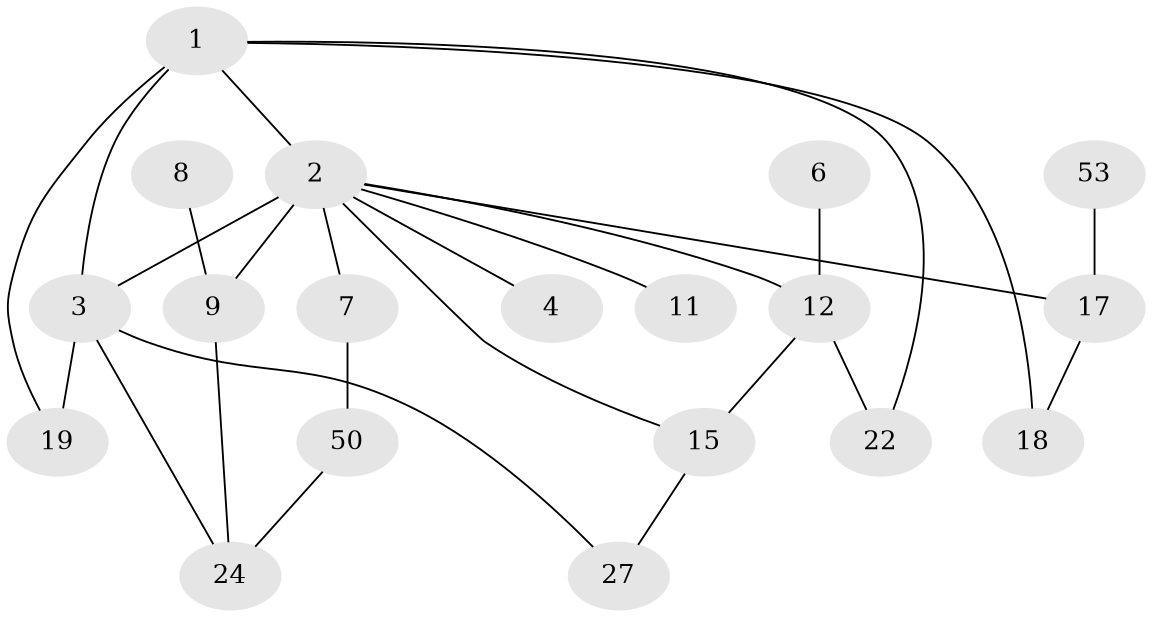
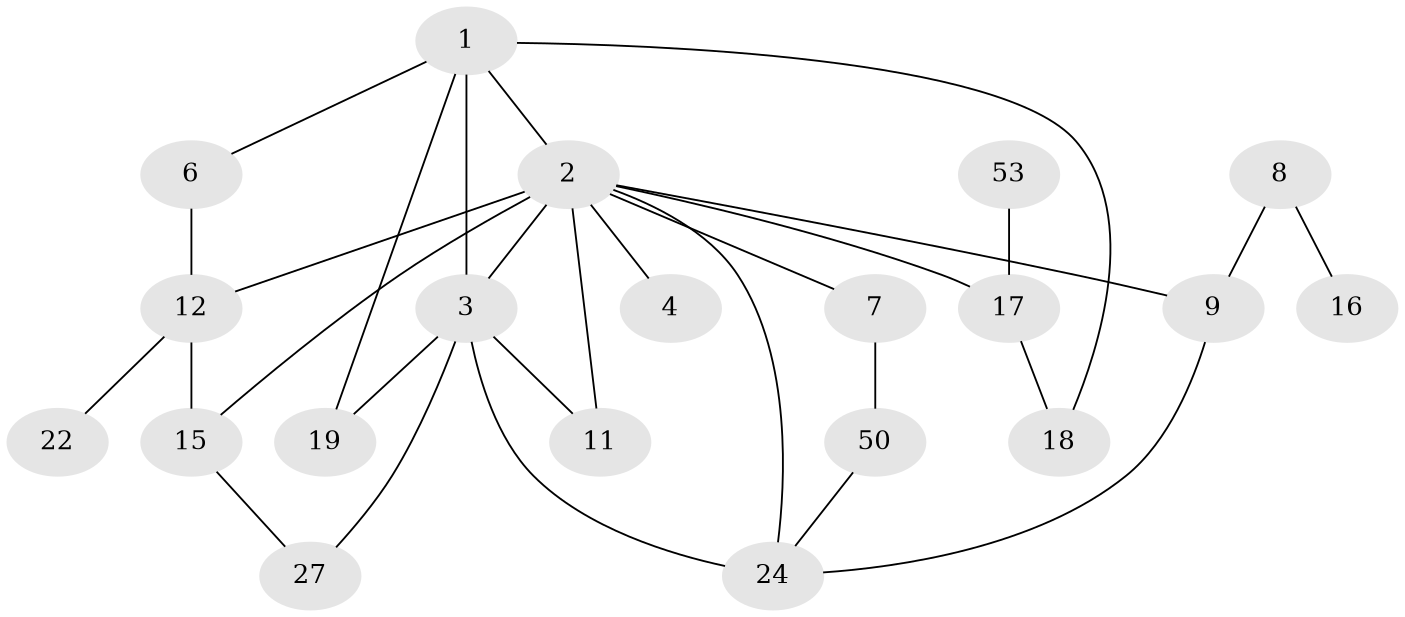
(867, 127) -> (329, 108)
none -> (1347, 308)
none -> (763, 330)
none -> (533, 375)
